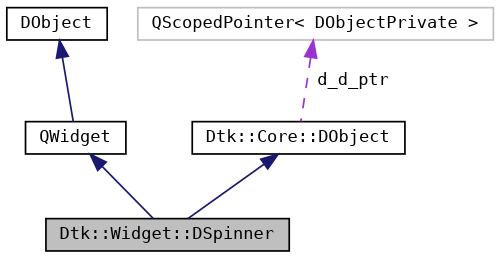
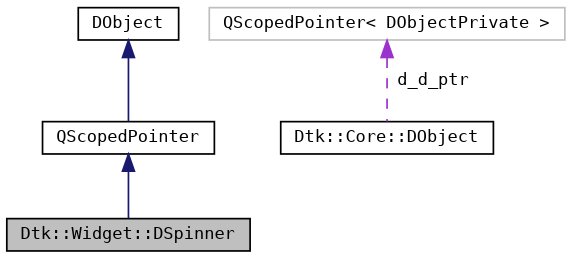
(76, 138) -> (128, 138)
(226, 191) -> none
